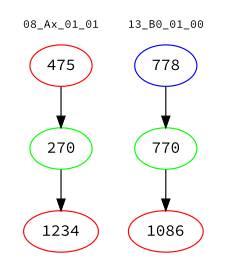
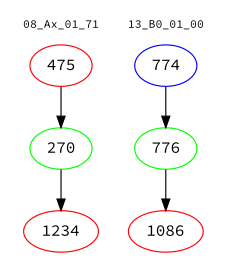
(62, 25) -> (62, 25)
(166, 66) -> (166, 66)
(166, 149) -> (166, 149)
